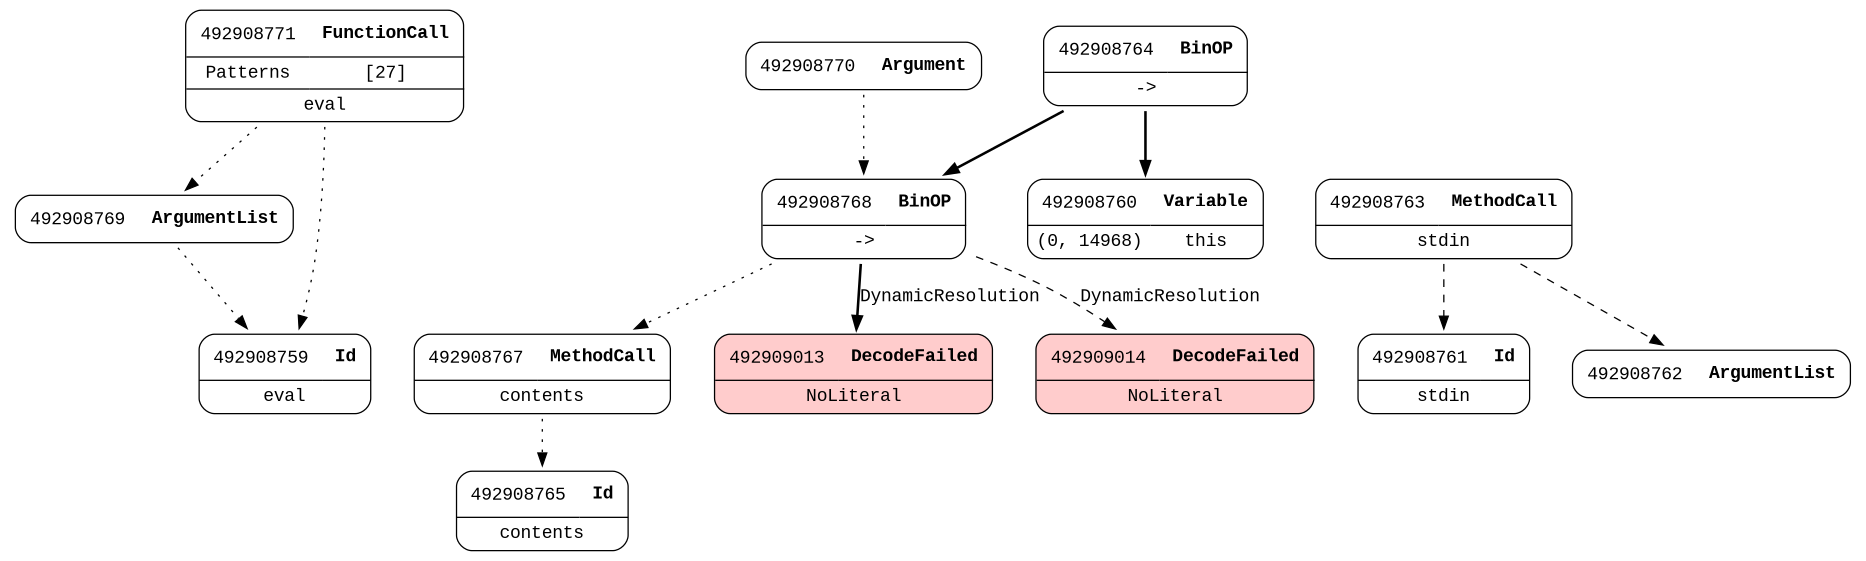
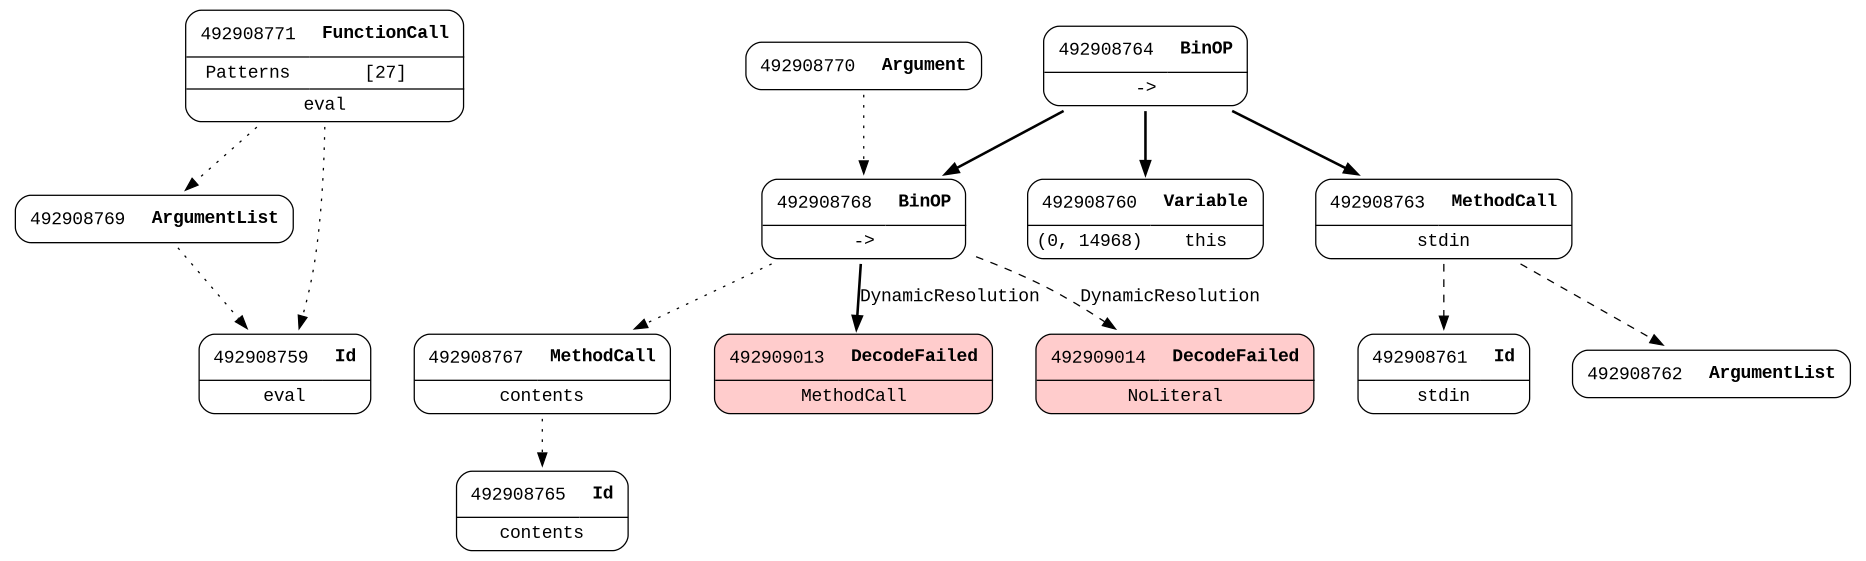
none -> (1289, 140)
(854, 396) -> (854, 396)
